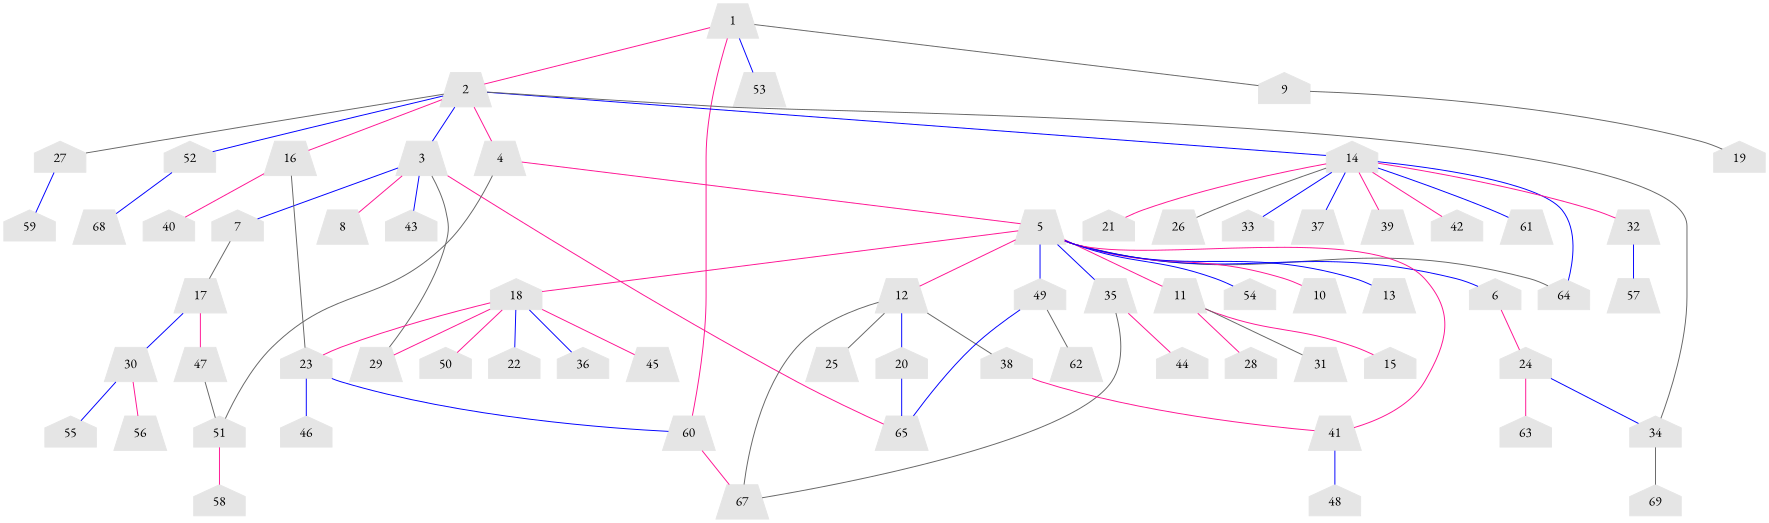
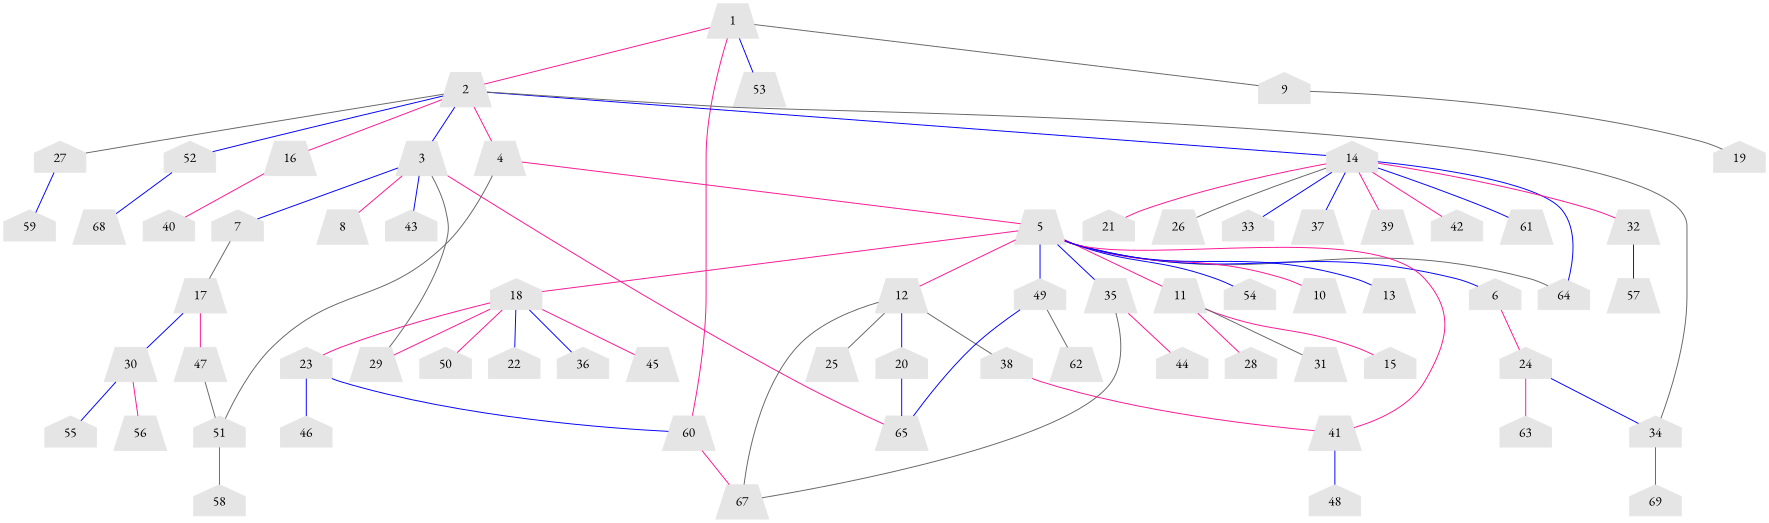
(298, 262) -> none
